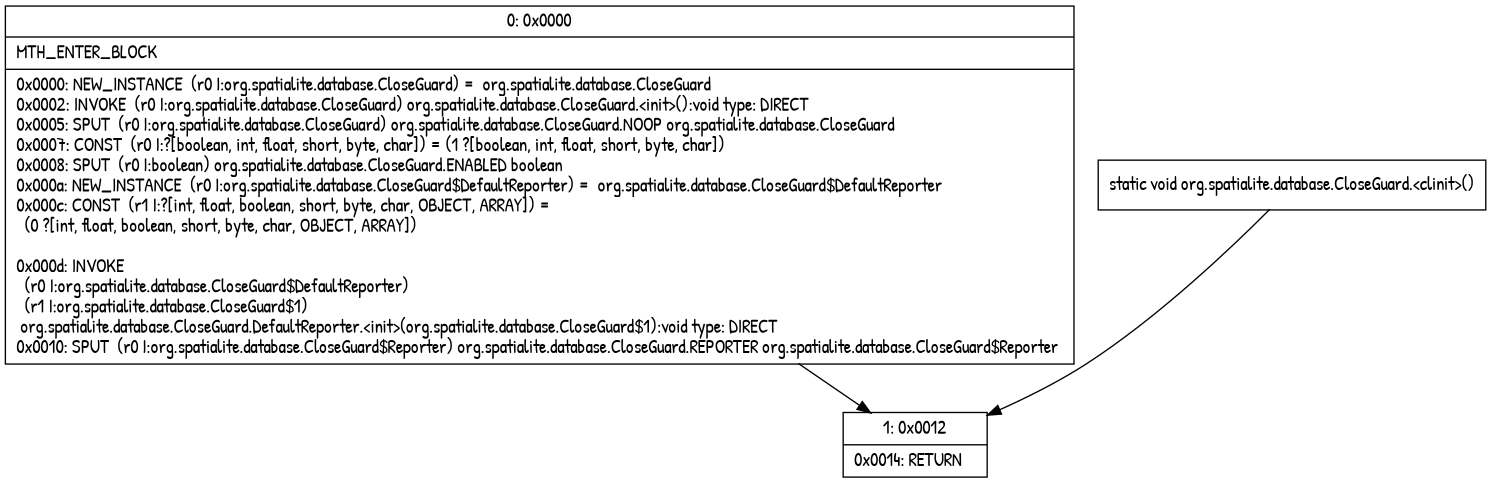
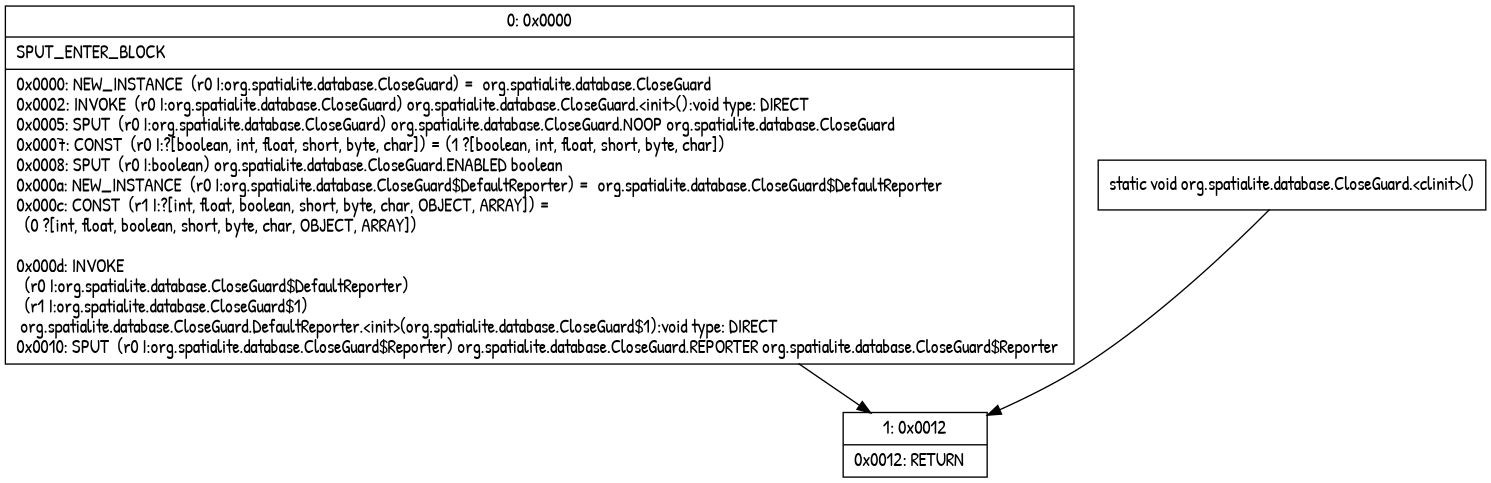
(87, 52) -> (92, 52)
(914, 460) -> (915, 460)
